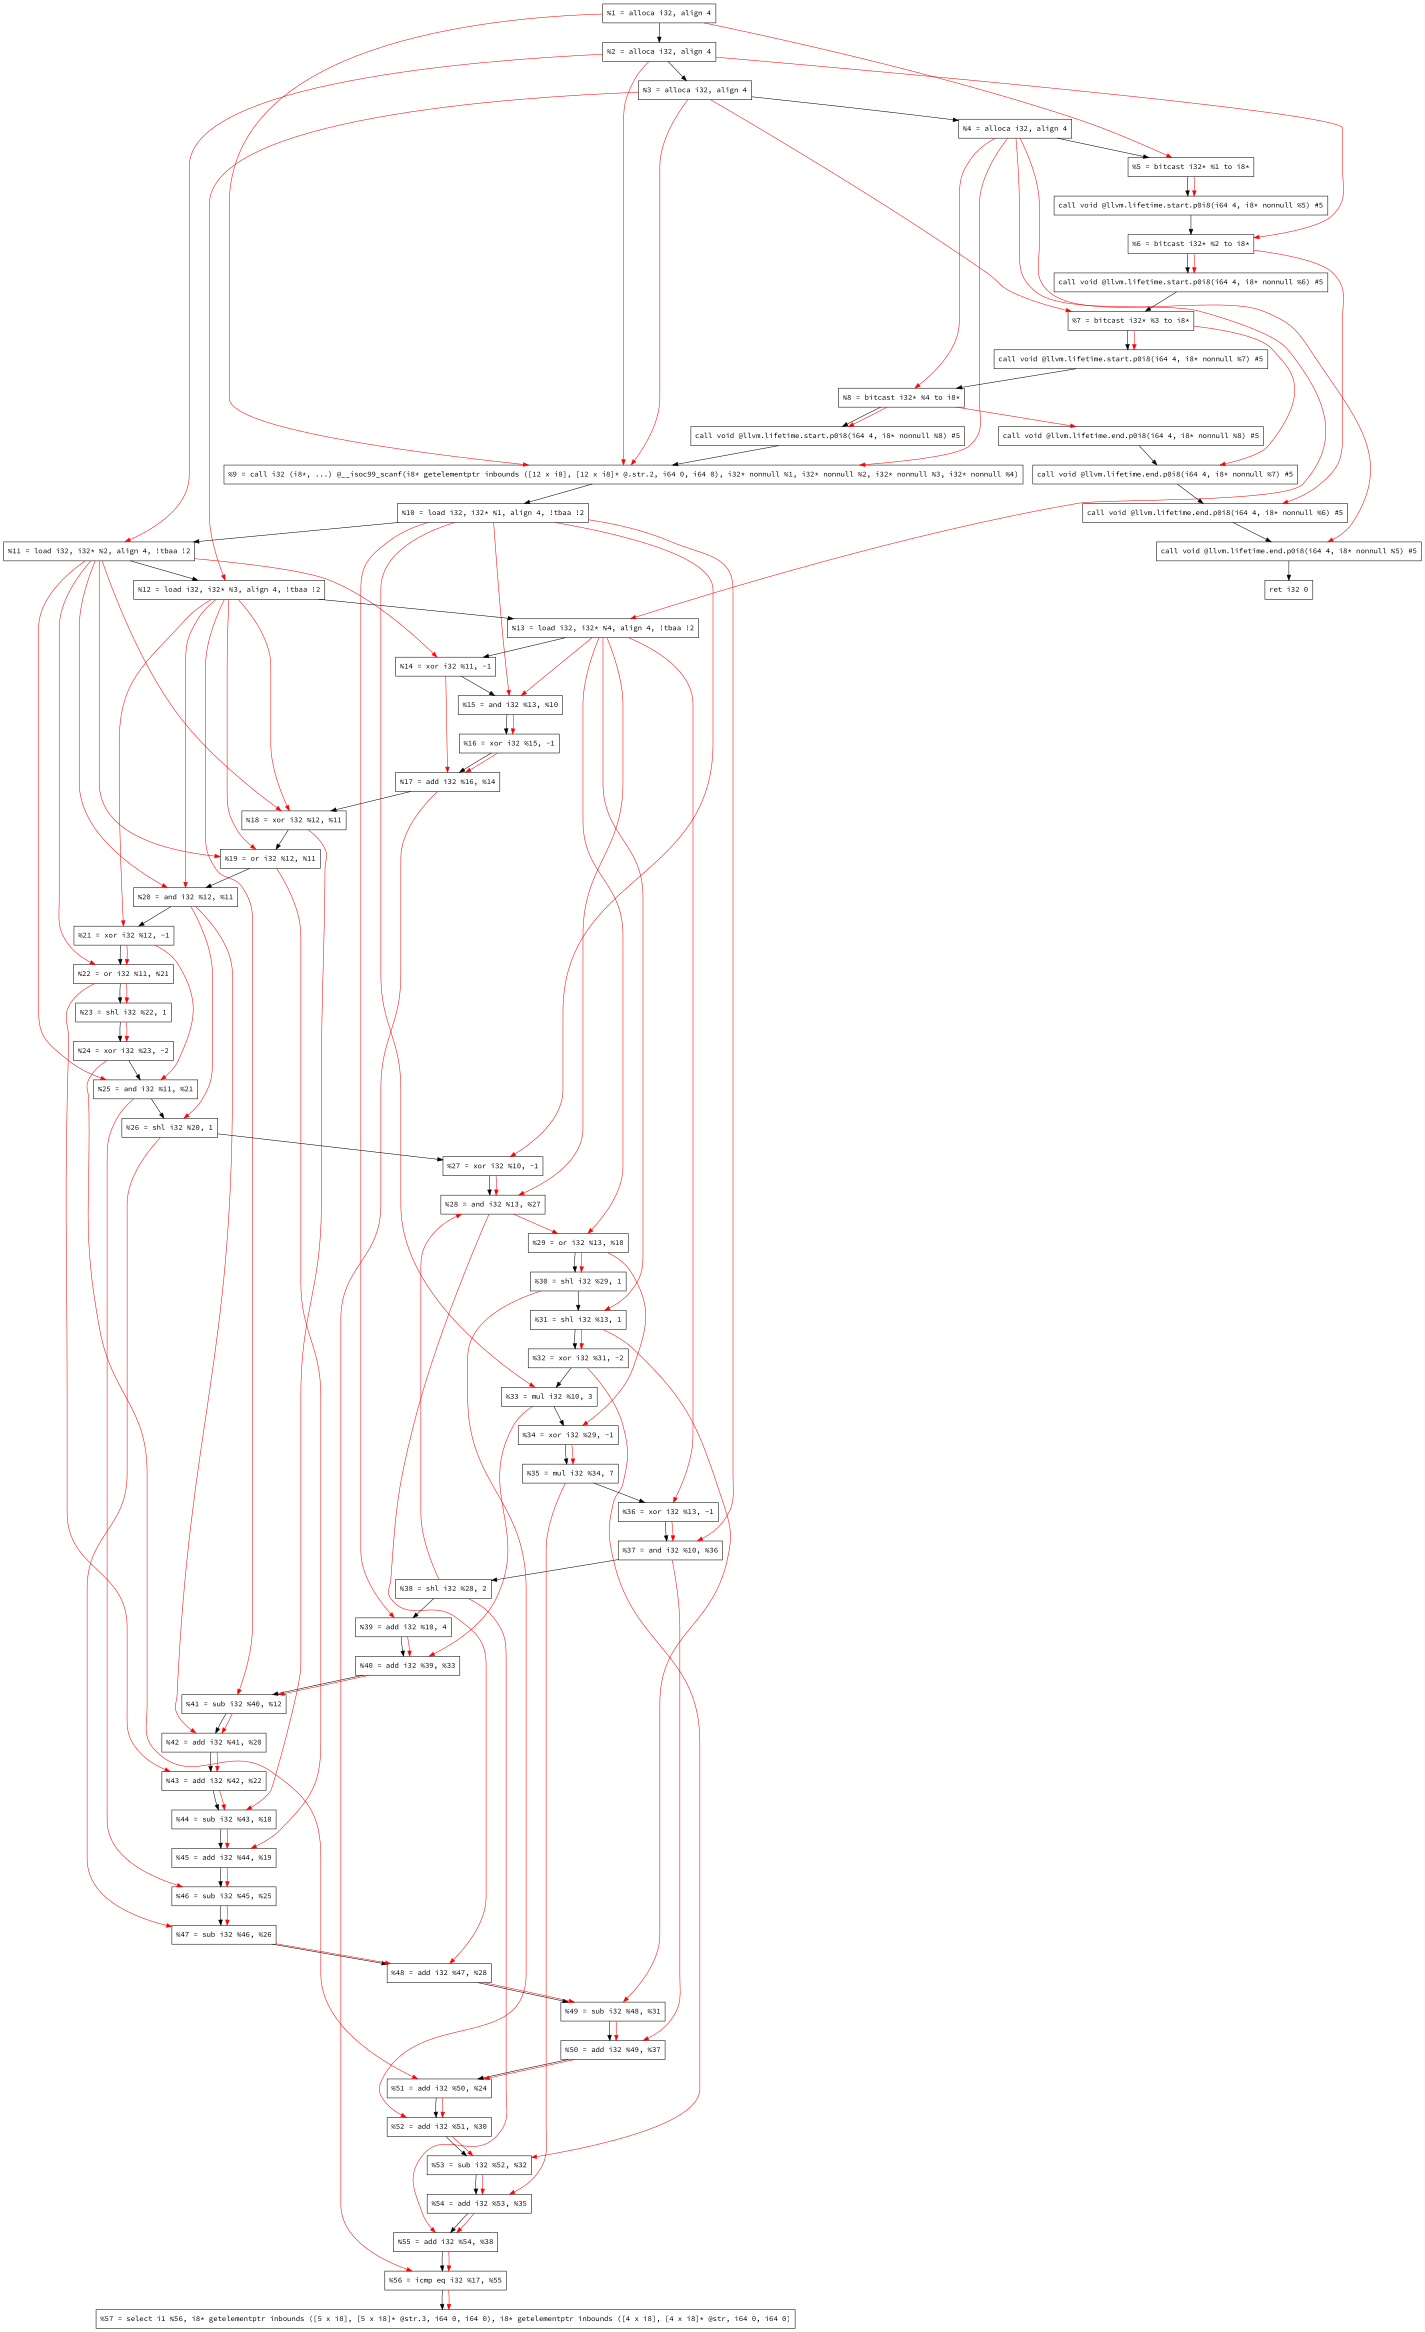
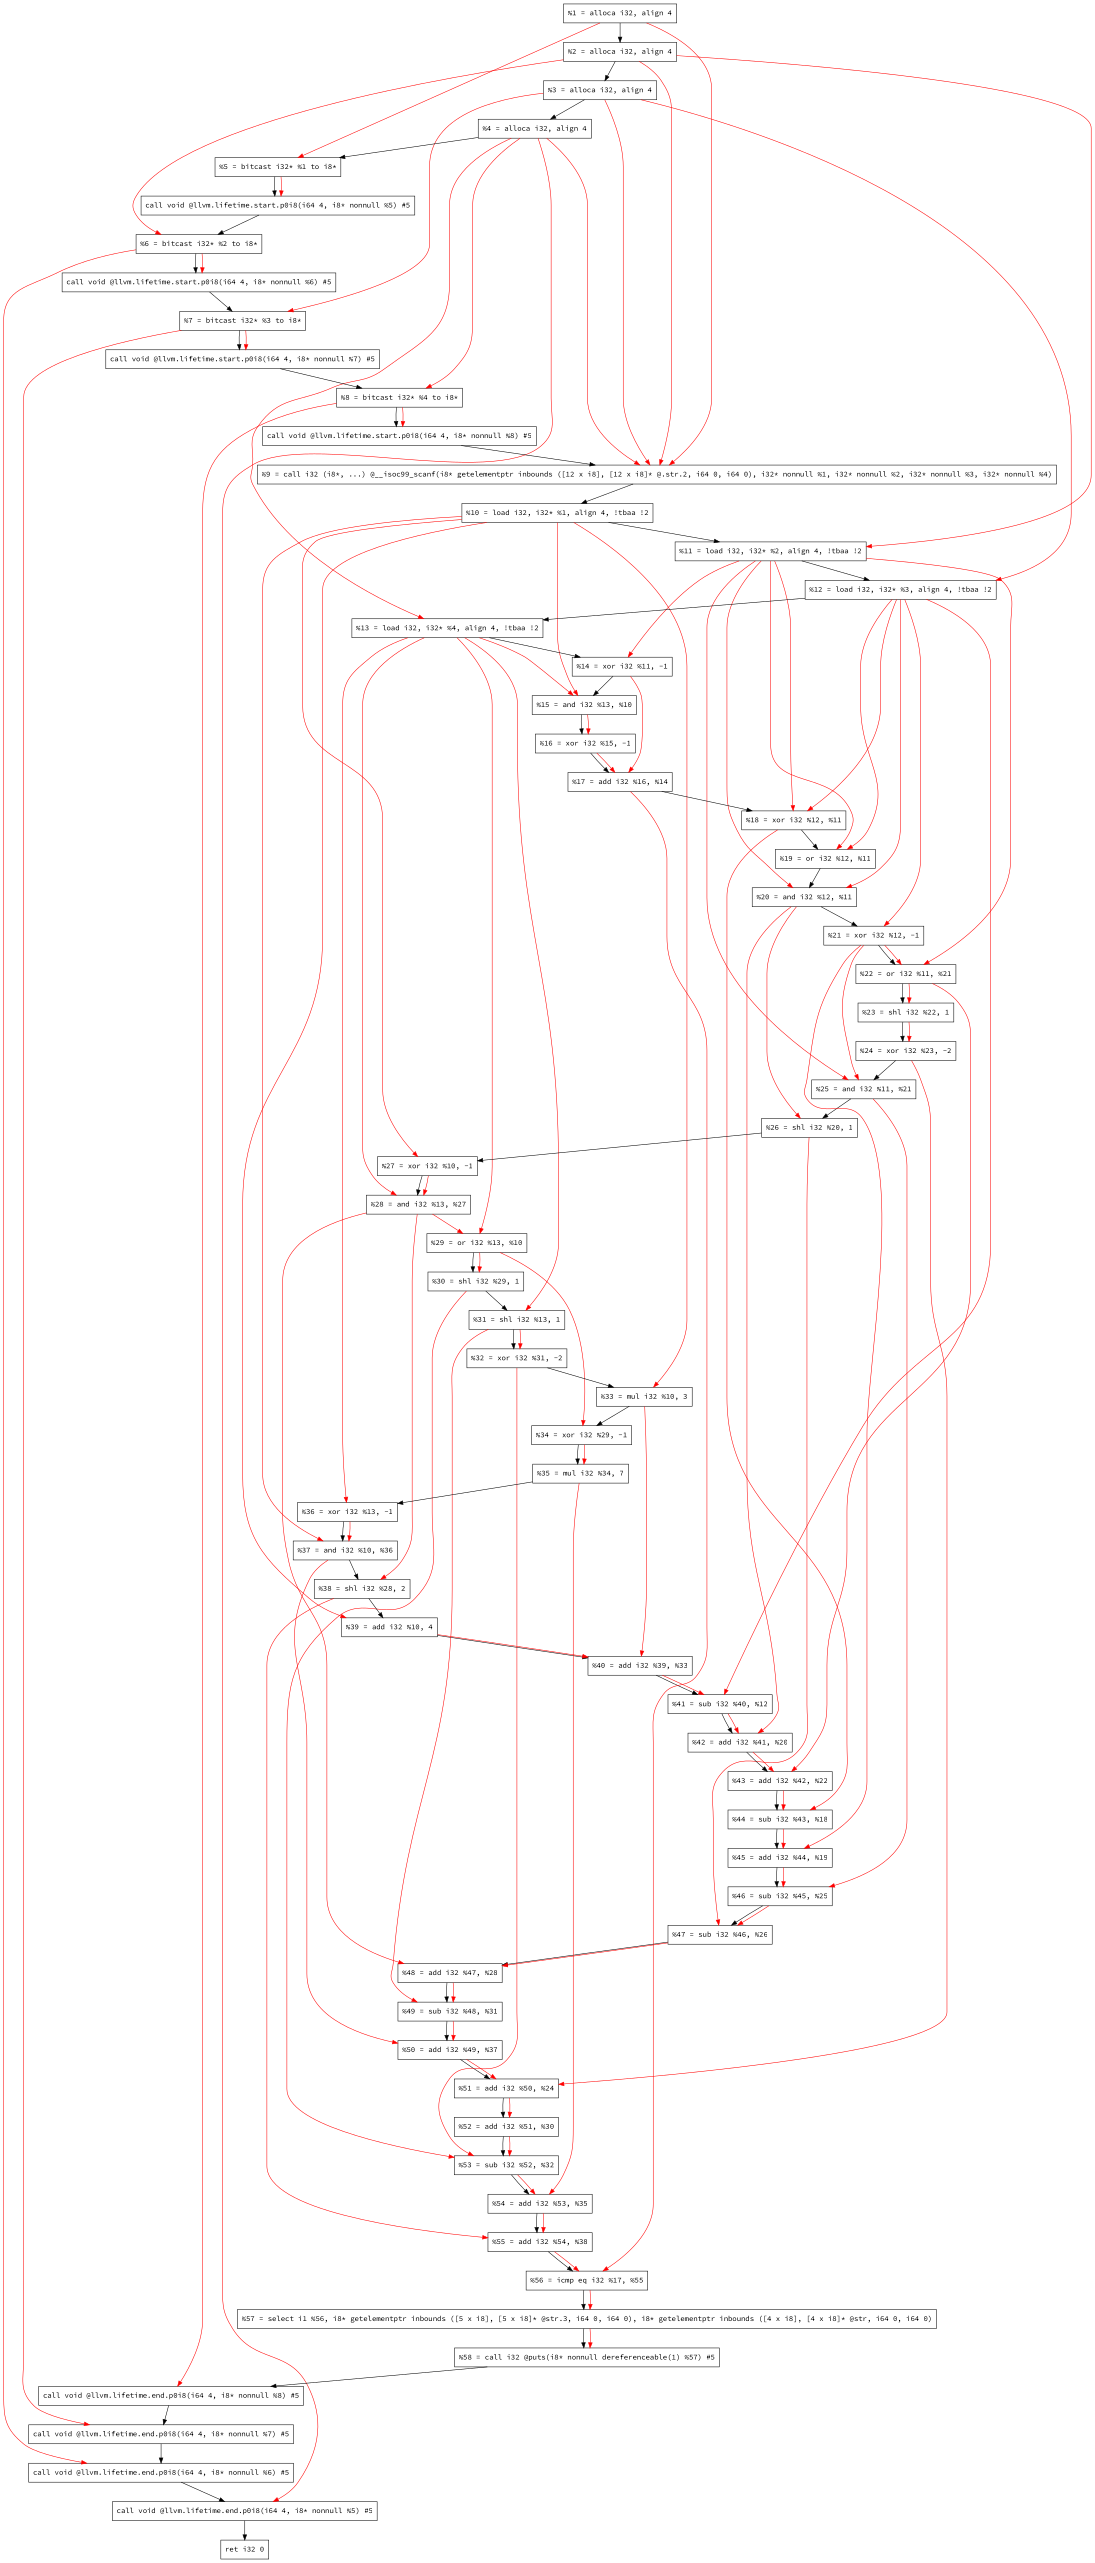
(318, 1367) -> (871, 1378)
(421, 1382) -> (412, 1400)
(526, 1726) -> (287, 1734)
none -> (587, 2357)
